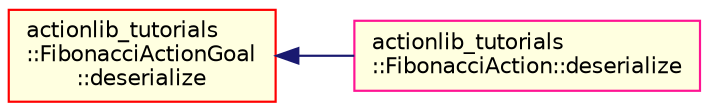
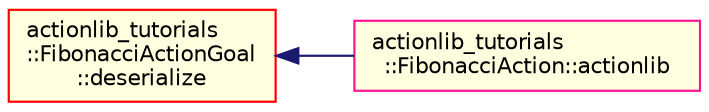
(527, 56) -> (527, 56)
